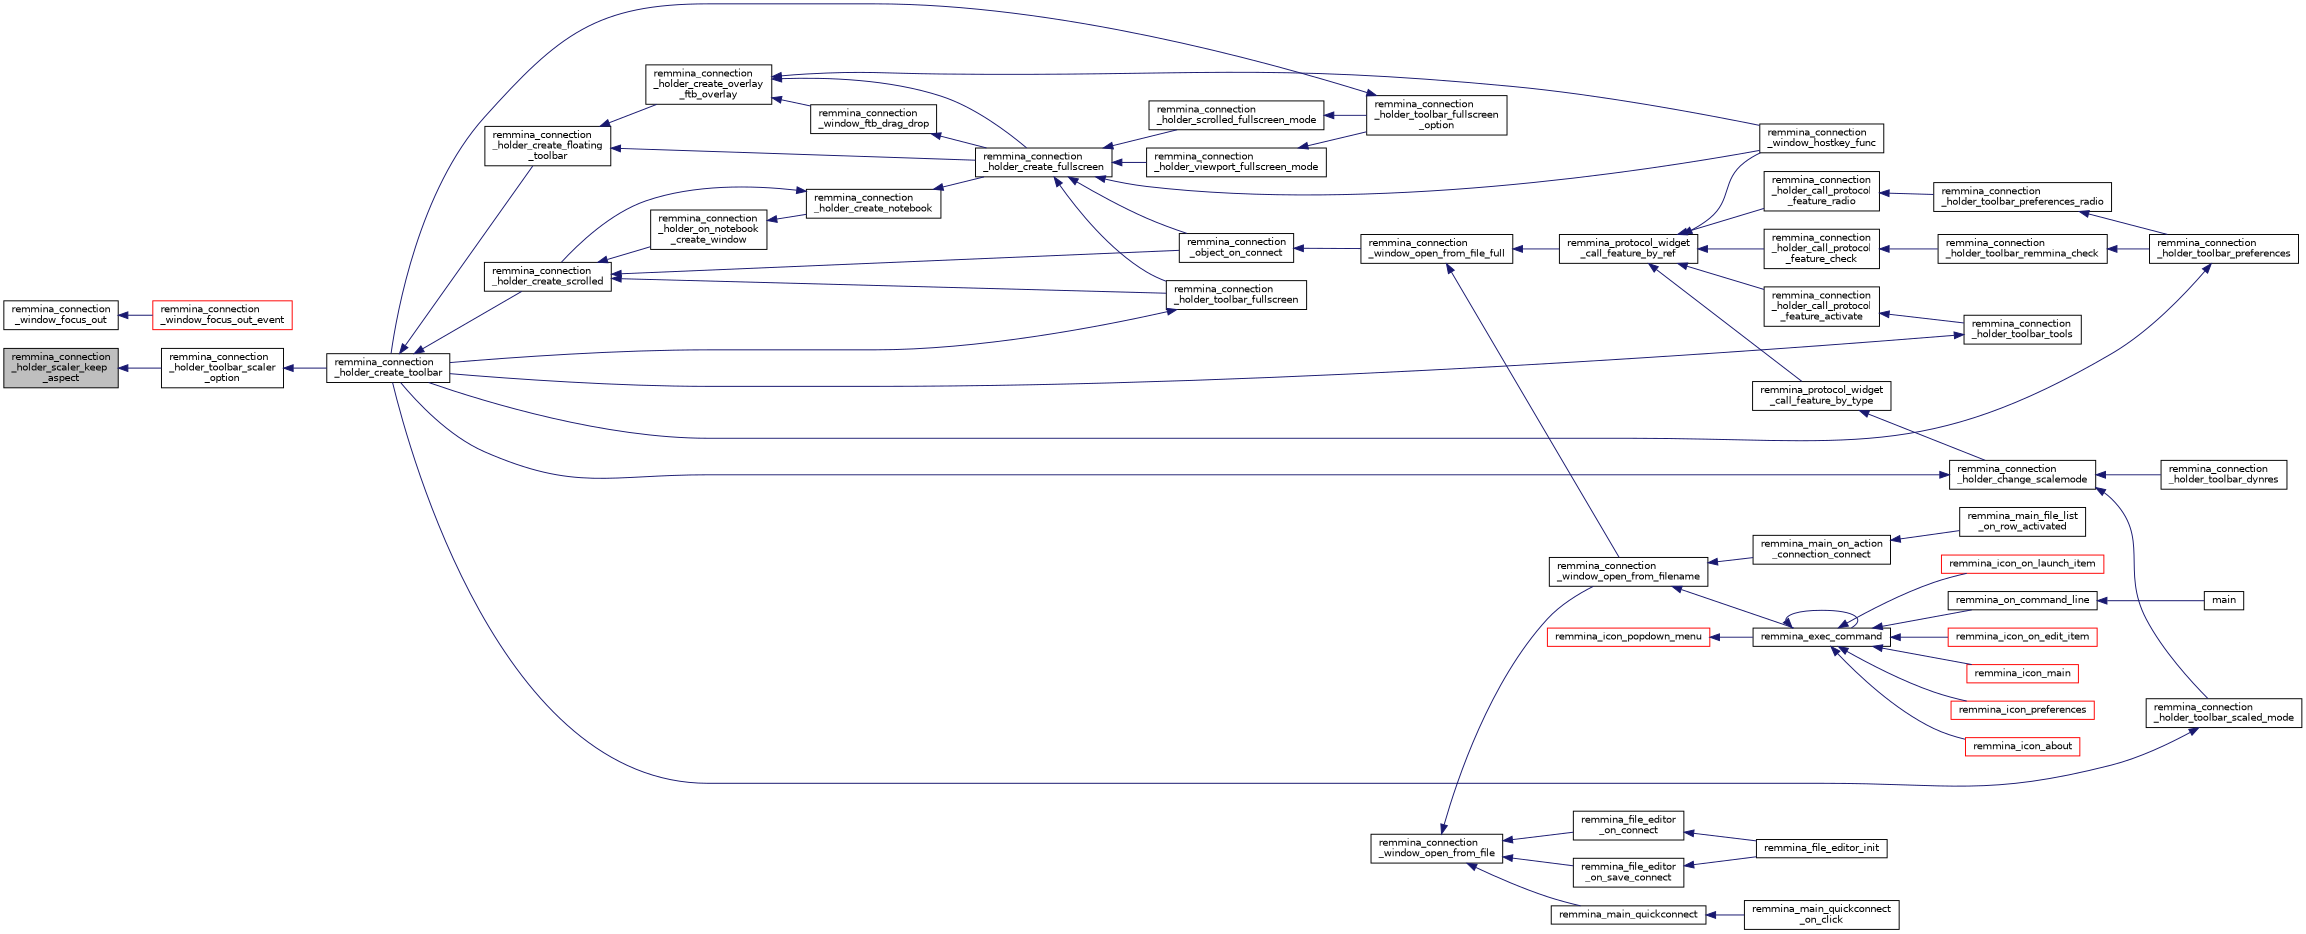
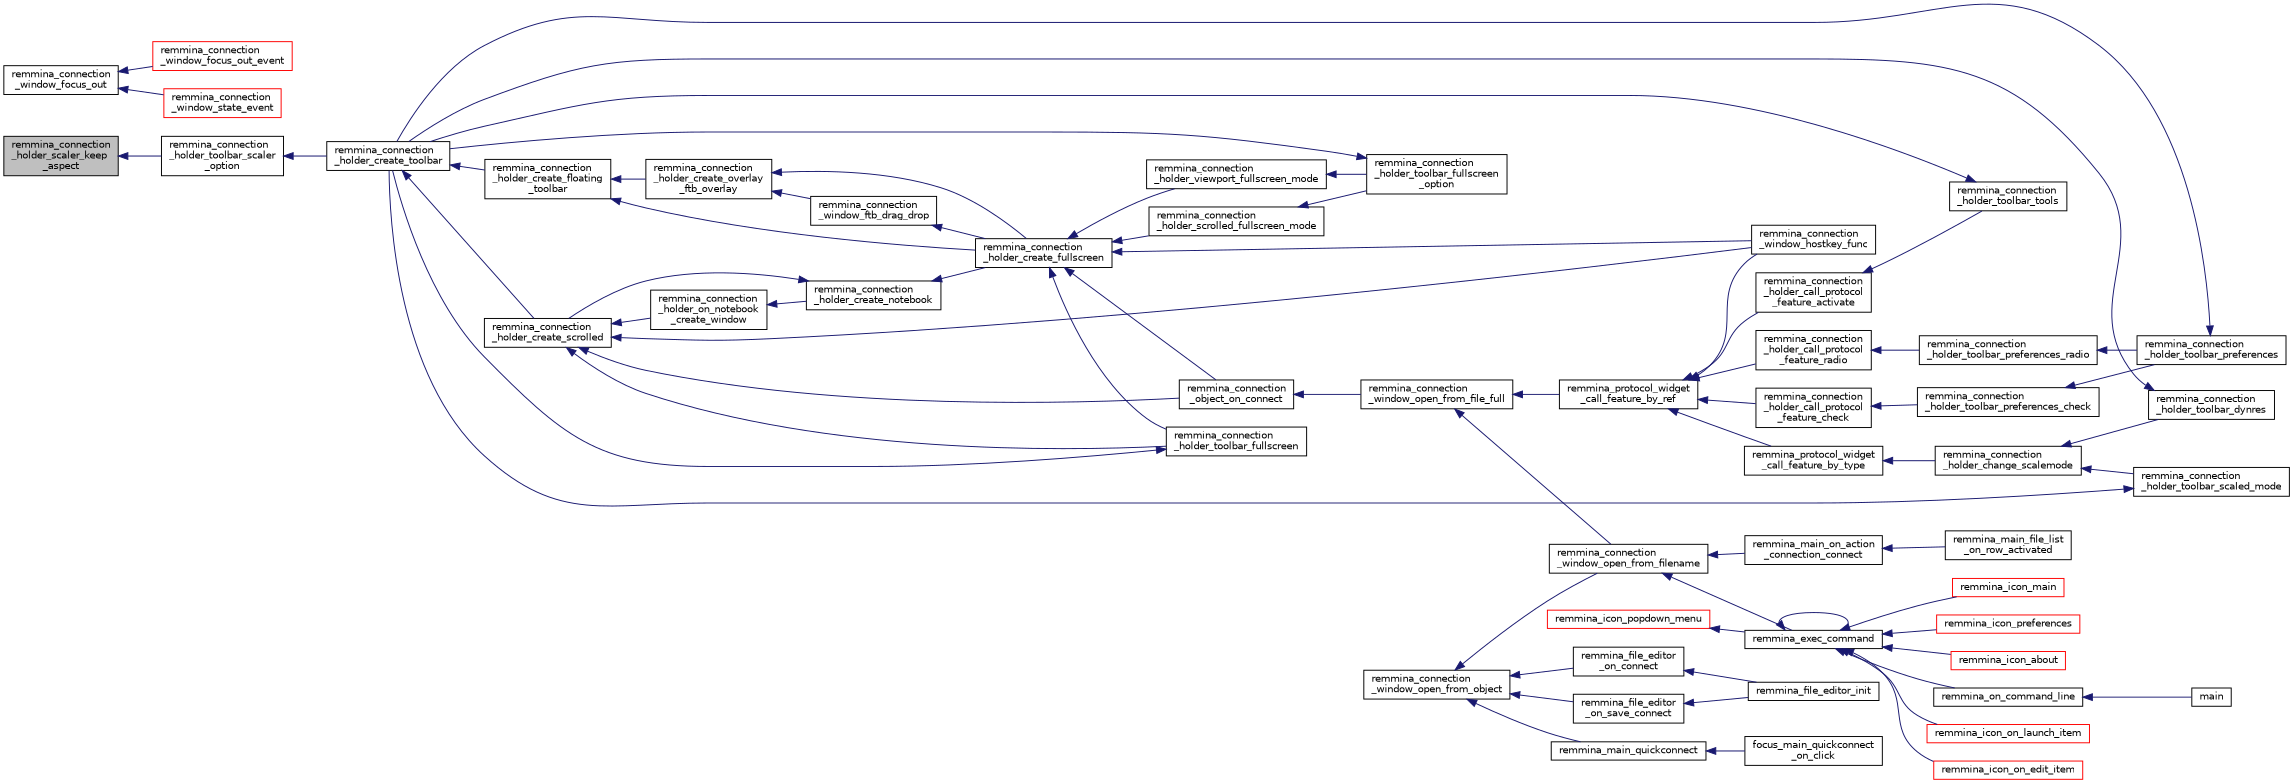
(1272, 73) -> (1187, 309)
none -> (222, 103)
(2023, 249) -> (2008, 402)
(1155, 475) -> (1378, 59)
(1437, 849) -> (1437, 685)
(1822, 915) -> (1814, 751)
